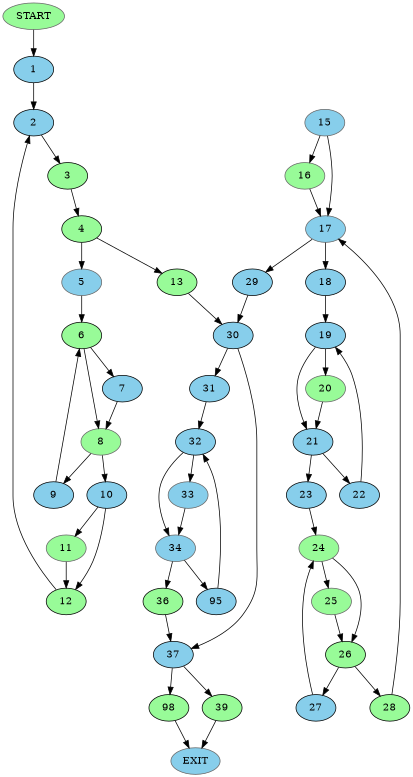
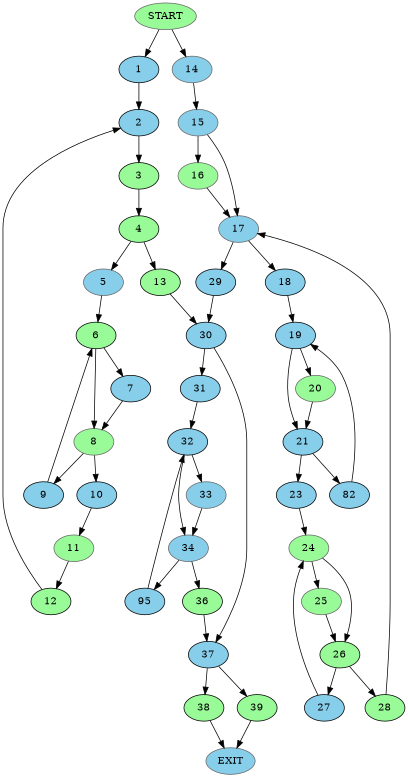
none -> (192, 69)
(360, 495) -> (349, 495)
(98, 548) -> none
(169, 708) -> (204, 708)
